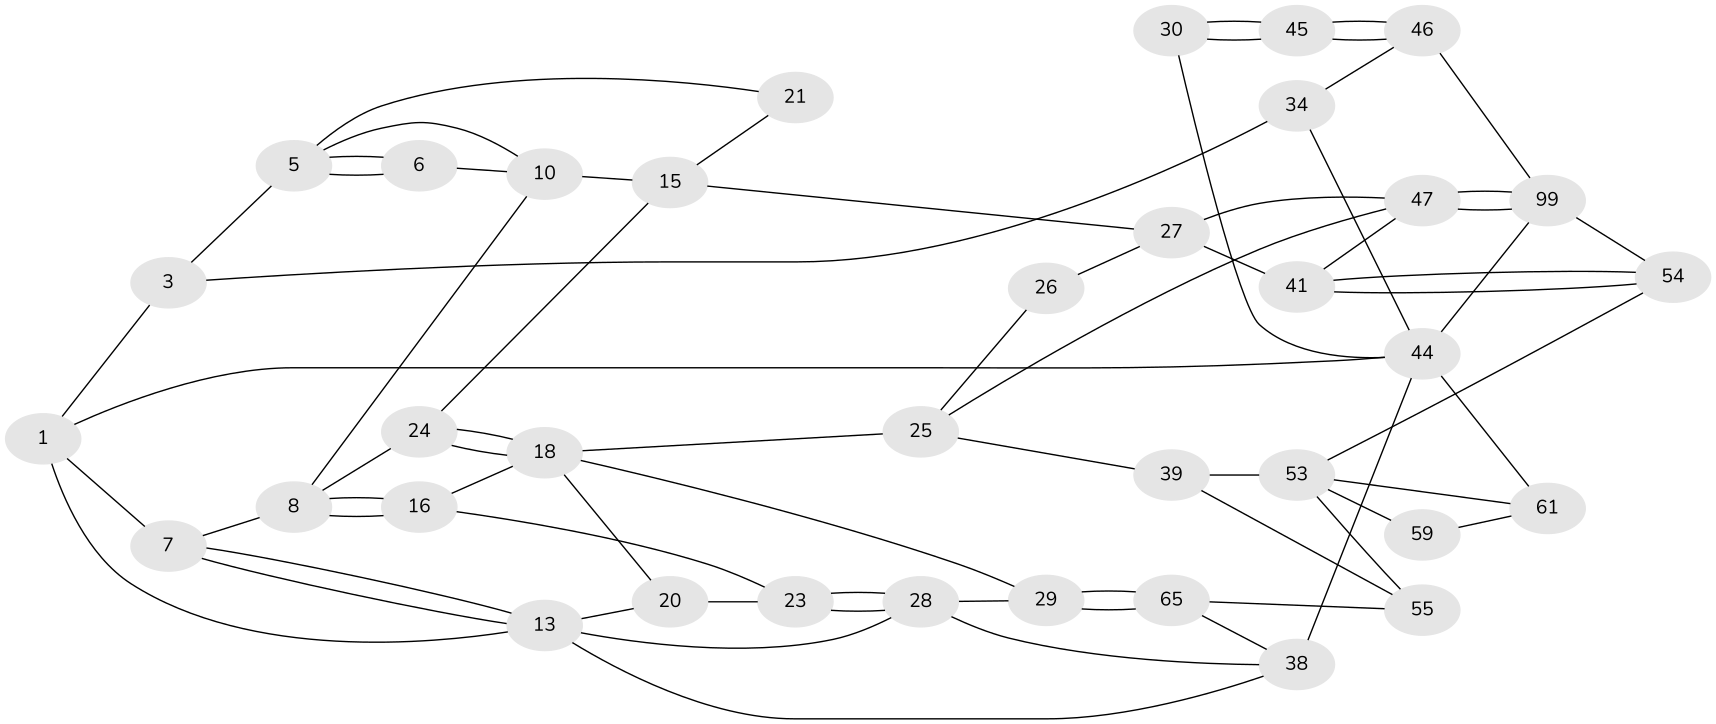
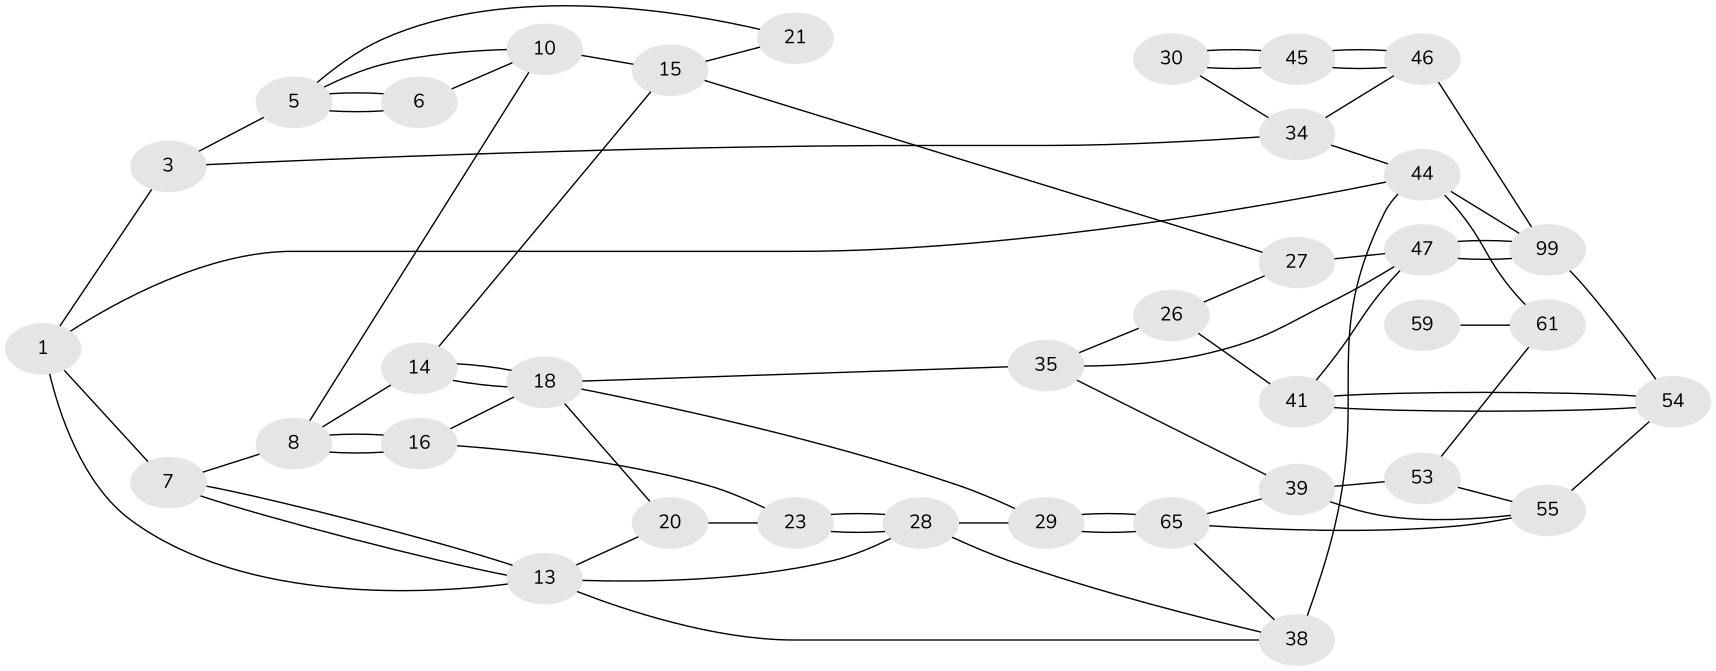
(1228, 246) -> (1234, 97)
(1247, 265) -> (1234, 359)
(1486, 378) -> (1610, 456)
(419, 432) -> (419, 368)
(921, 432) -> (1046, 366)
(1353, 502) -> none
none -> (1234, 506)
